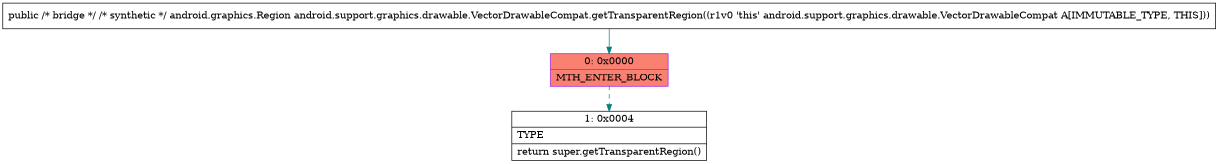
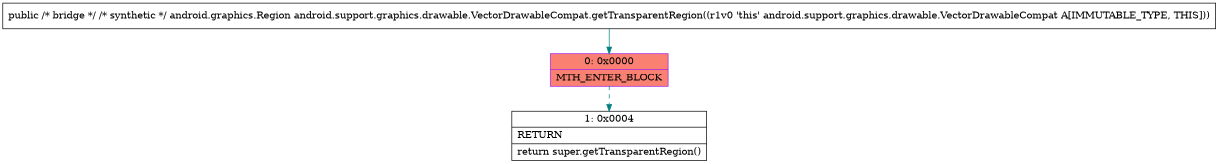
(531, 135) -> (540, 135)
